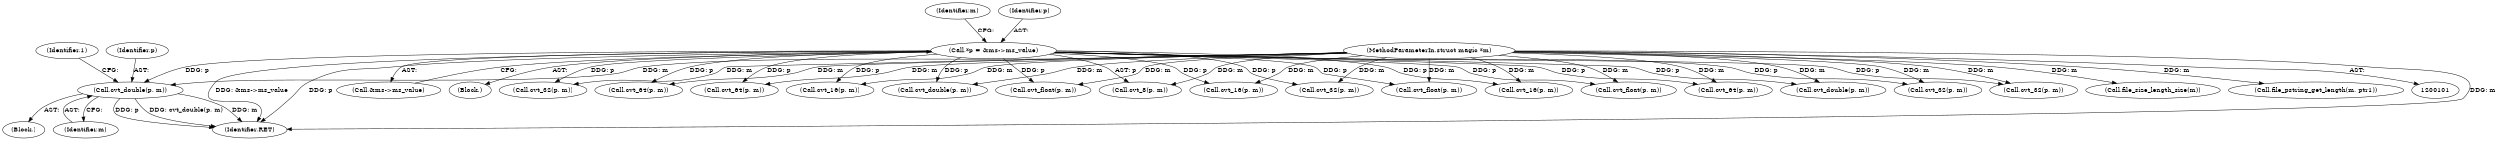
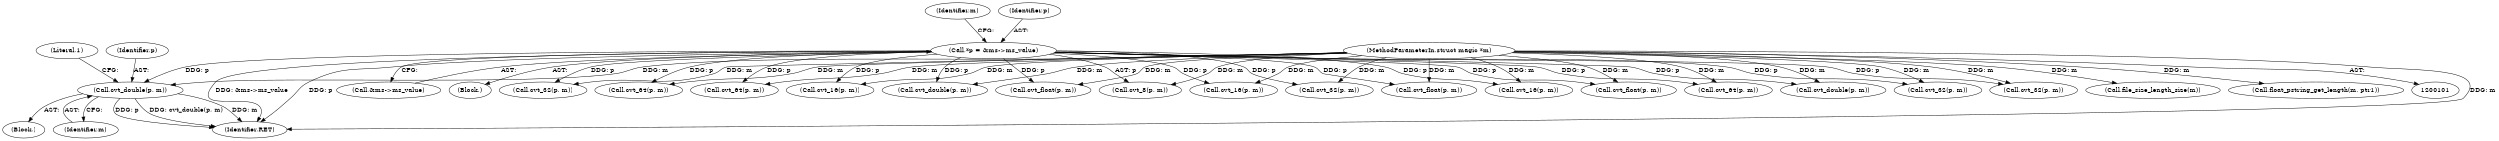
(67, 51) -> (67, 51)
(411, 70) -> (411, 70)
(510, 70) -> (510, 70)
(2316, 90) -> (2316, 90)
